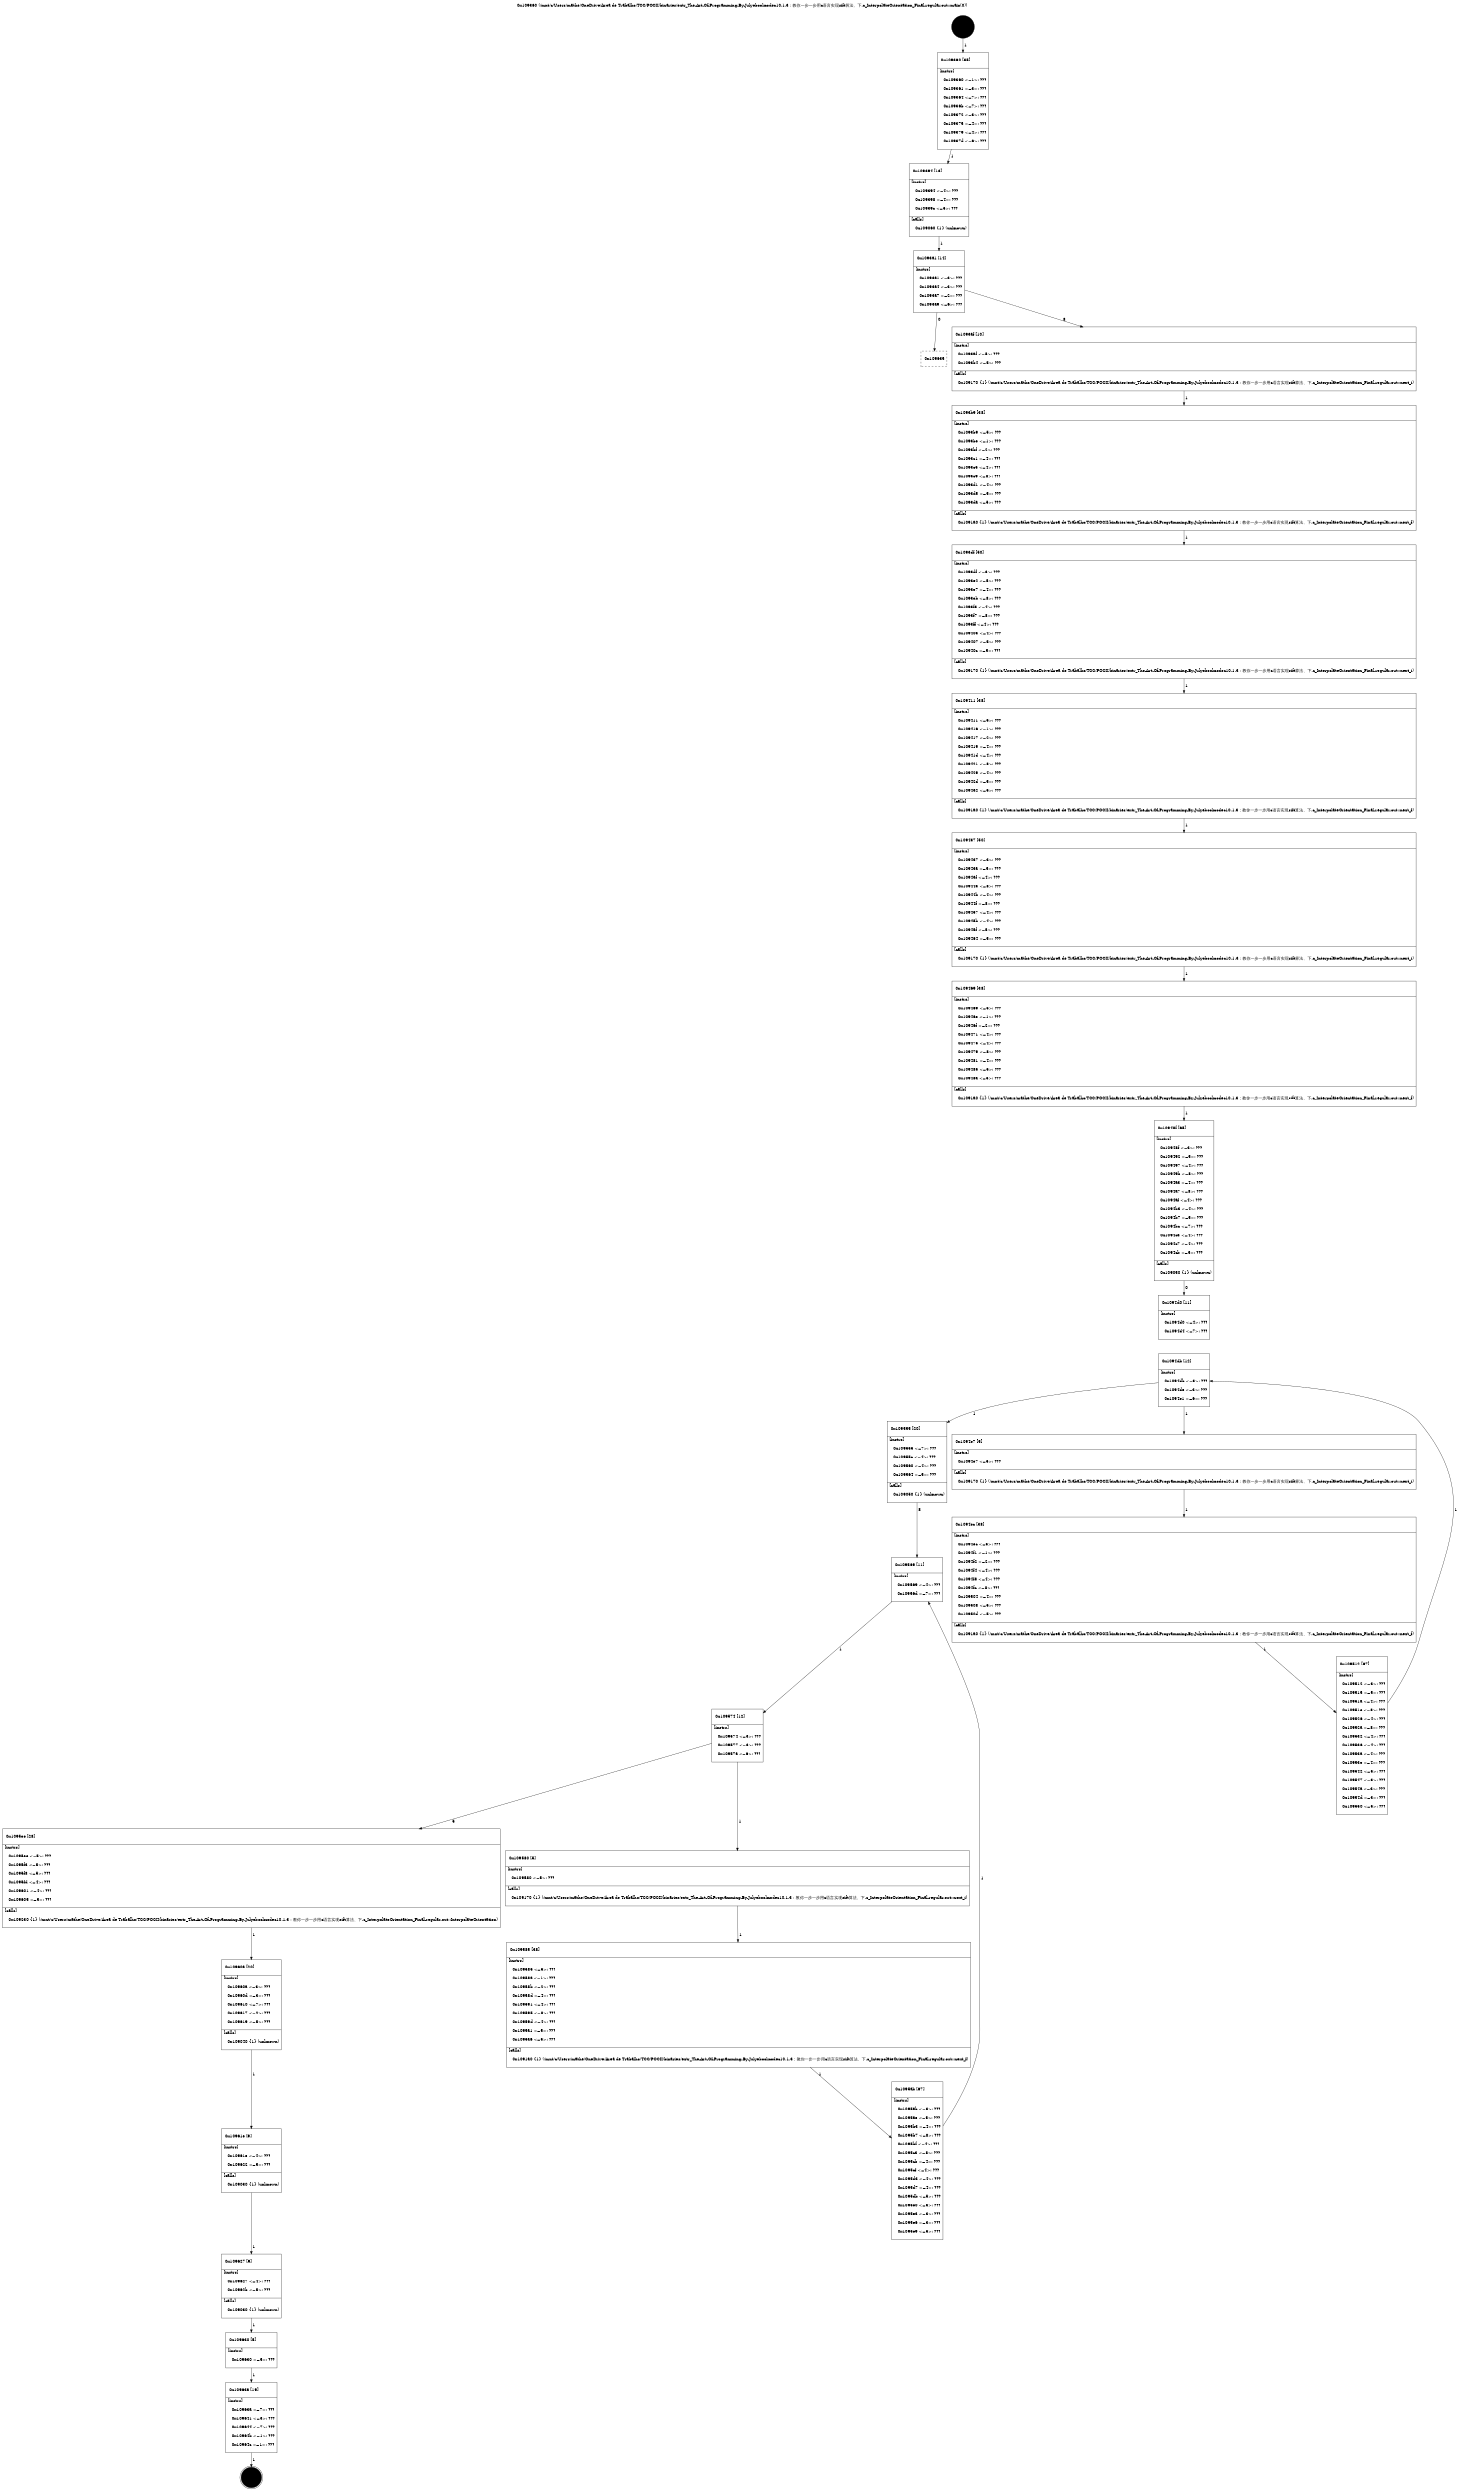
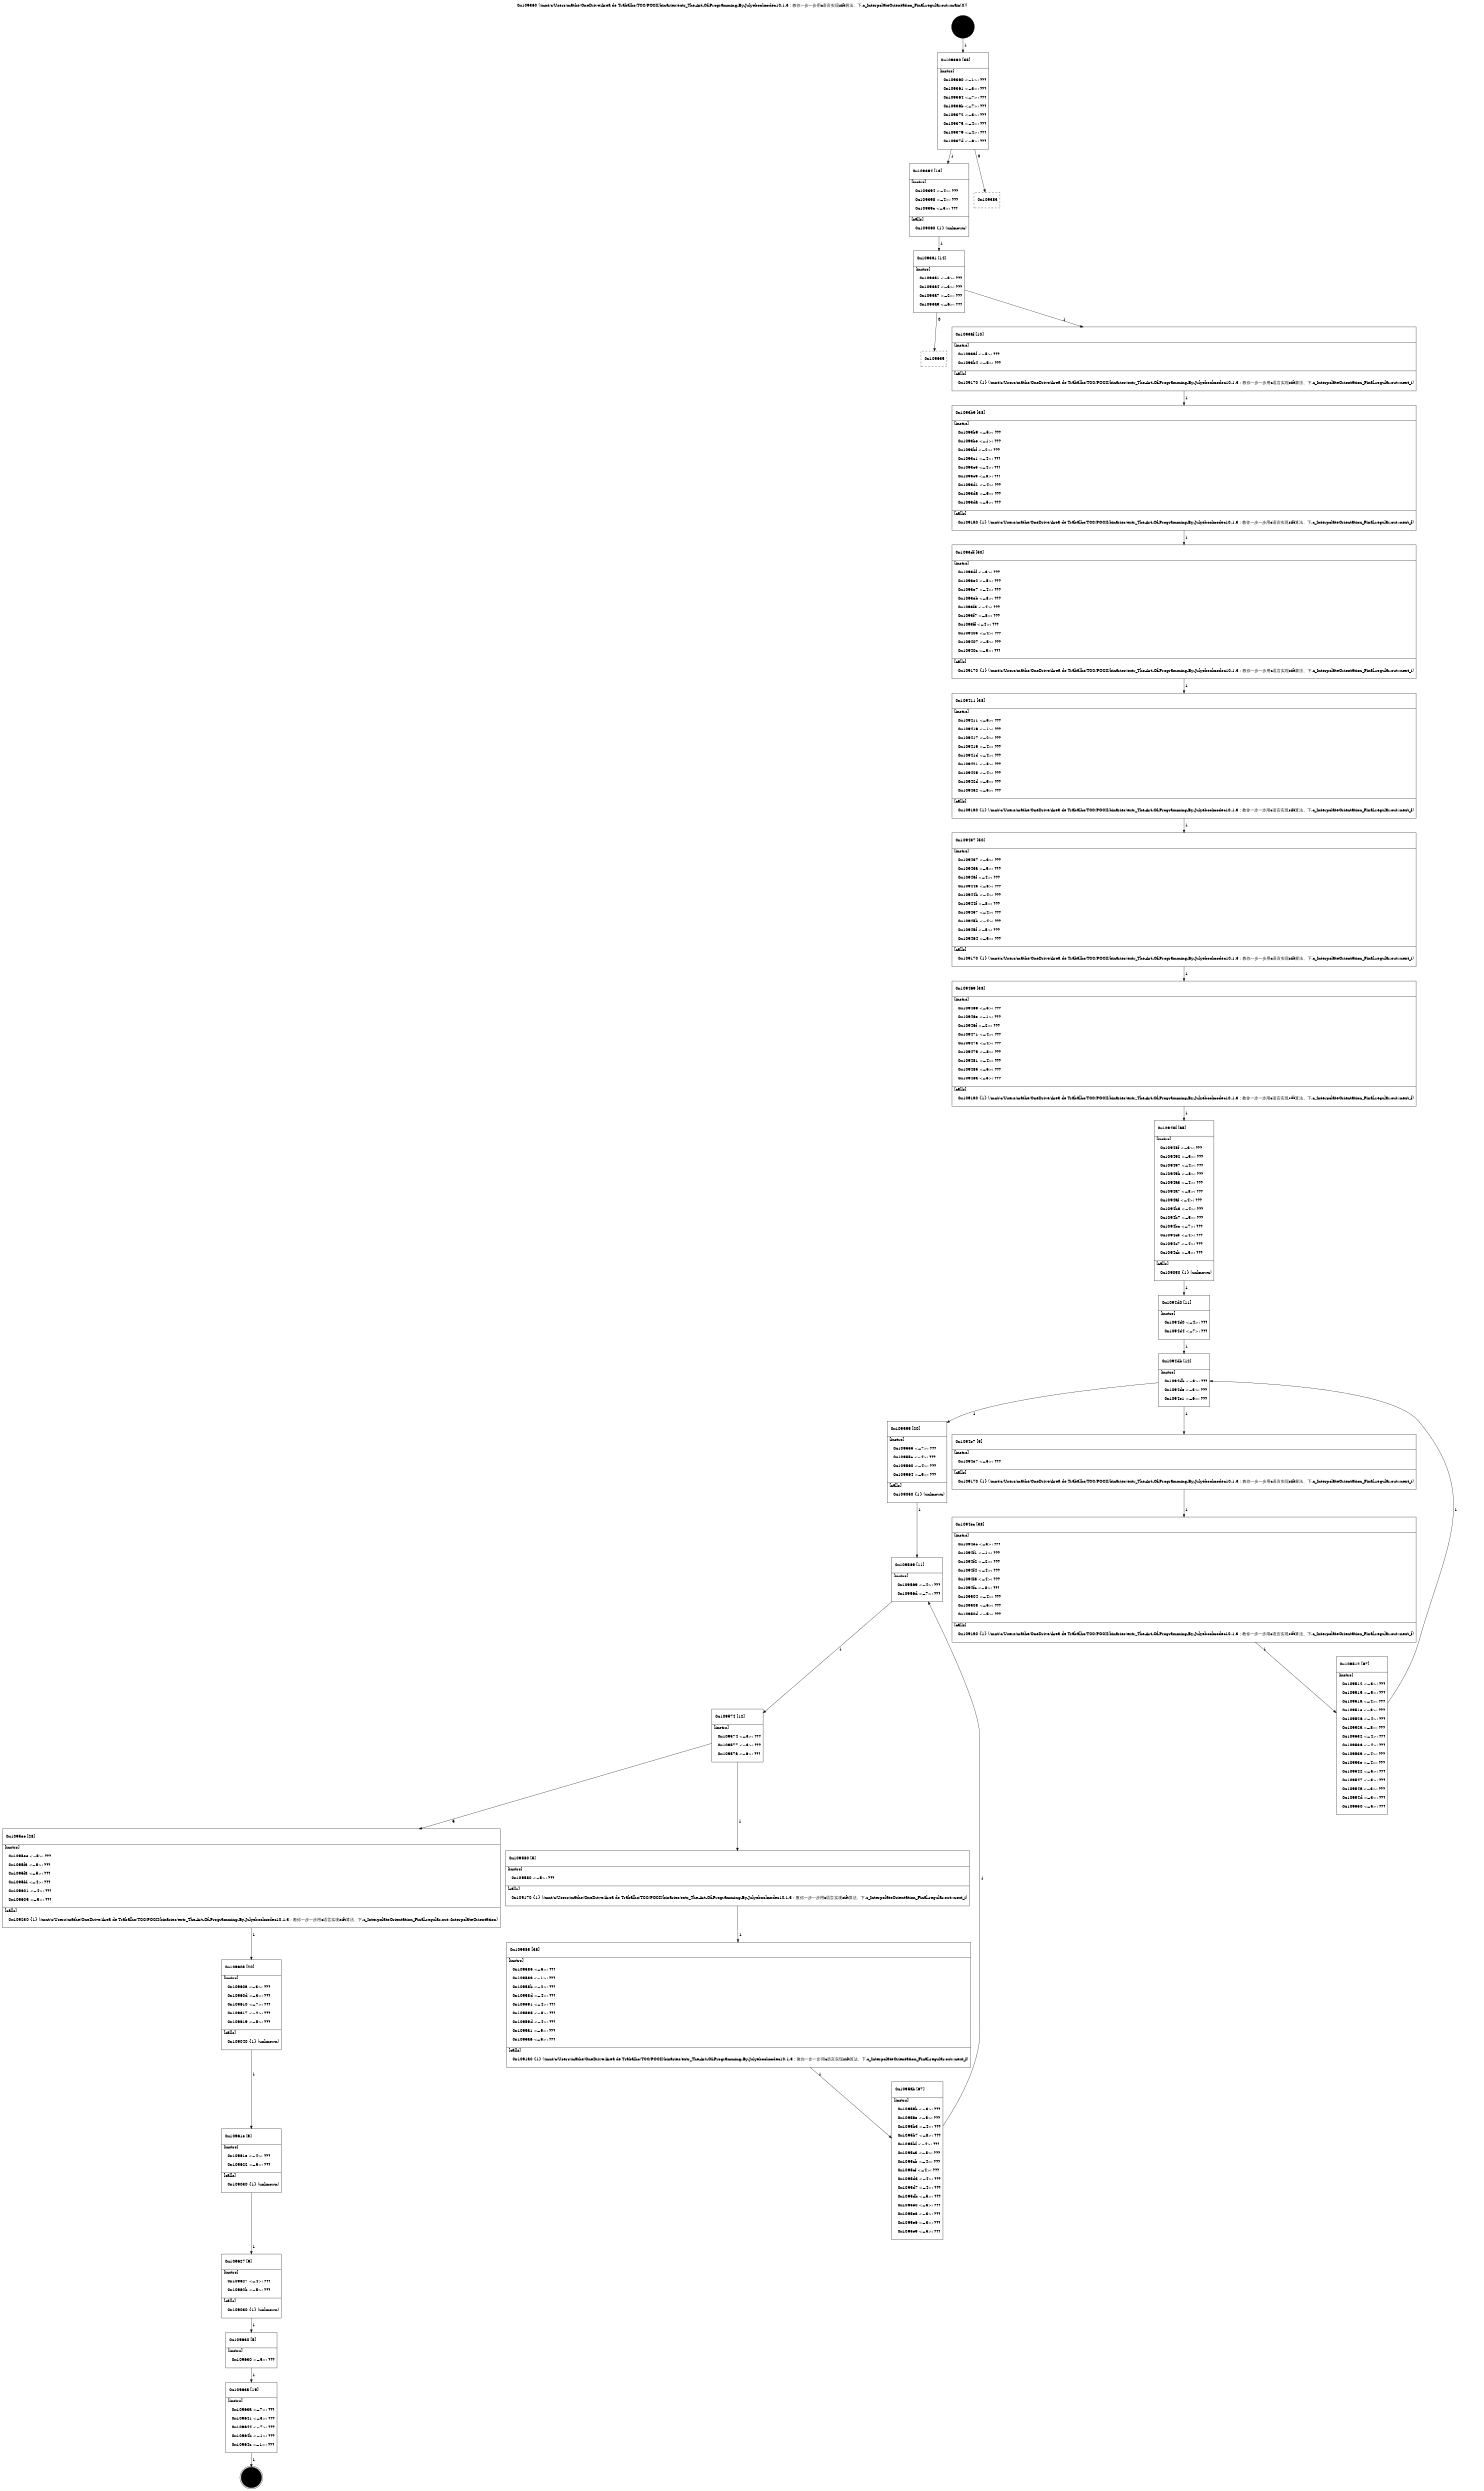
none -> (987, 200)
(1064, 320) -> (1064, 320)
(1186, 1288) -> (1186, 1288)
none -> (1184, 1345)
(919, 1510) -> (919, 1510)
